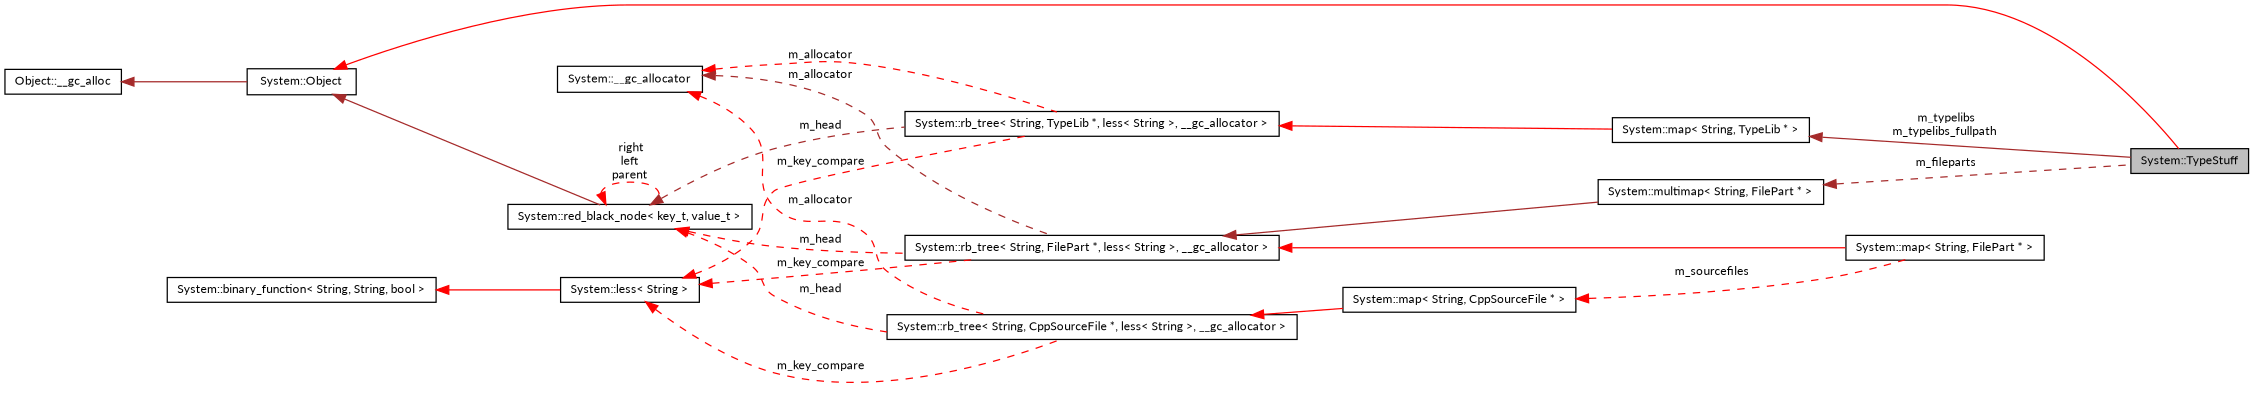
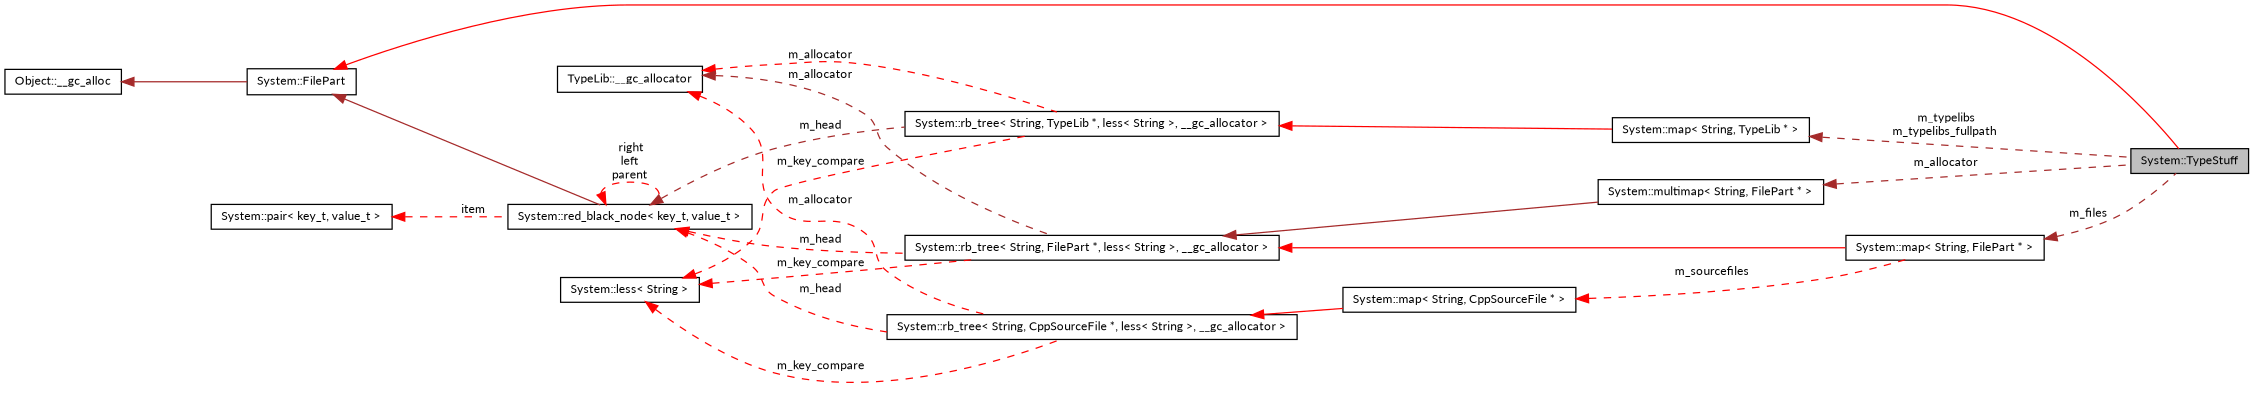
(630, 79) -> (630, 79)
(302, 82) -> (302, 82)
(1977, 147) -> (1977, 147)
(1945, 163) -> (1945, 163)
none -> (2121, 214)
none -> (302, 217)
(302, 290) -> none
